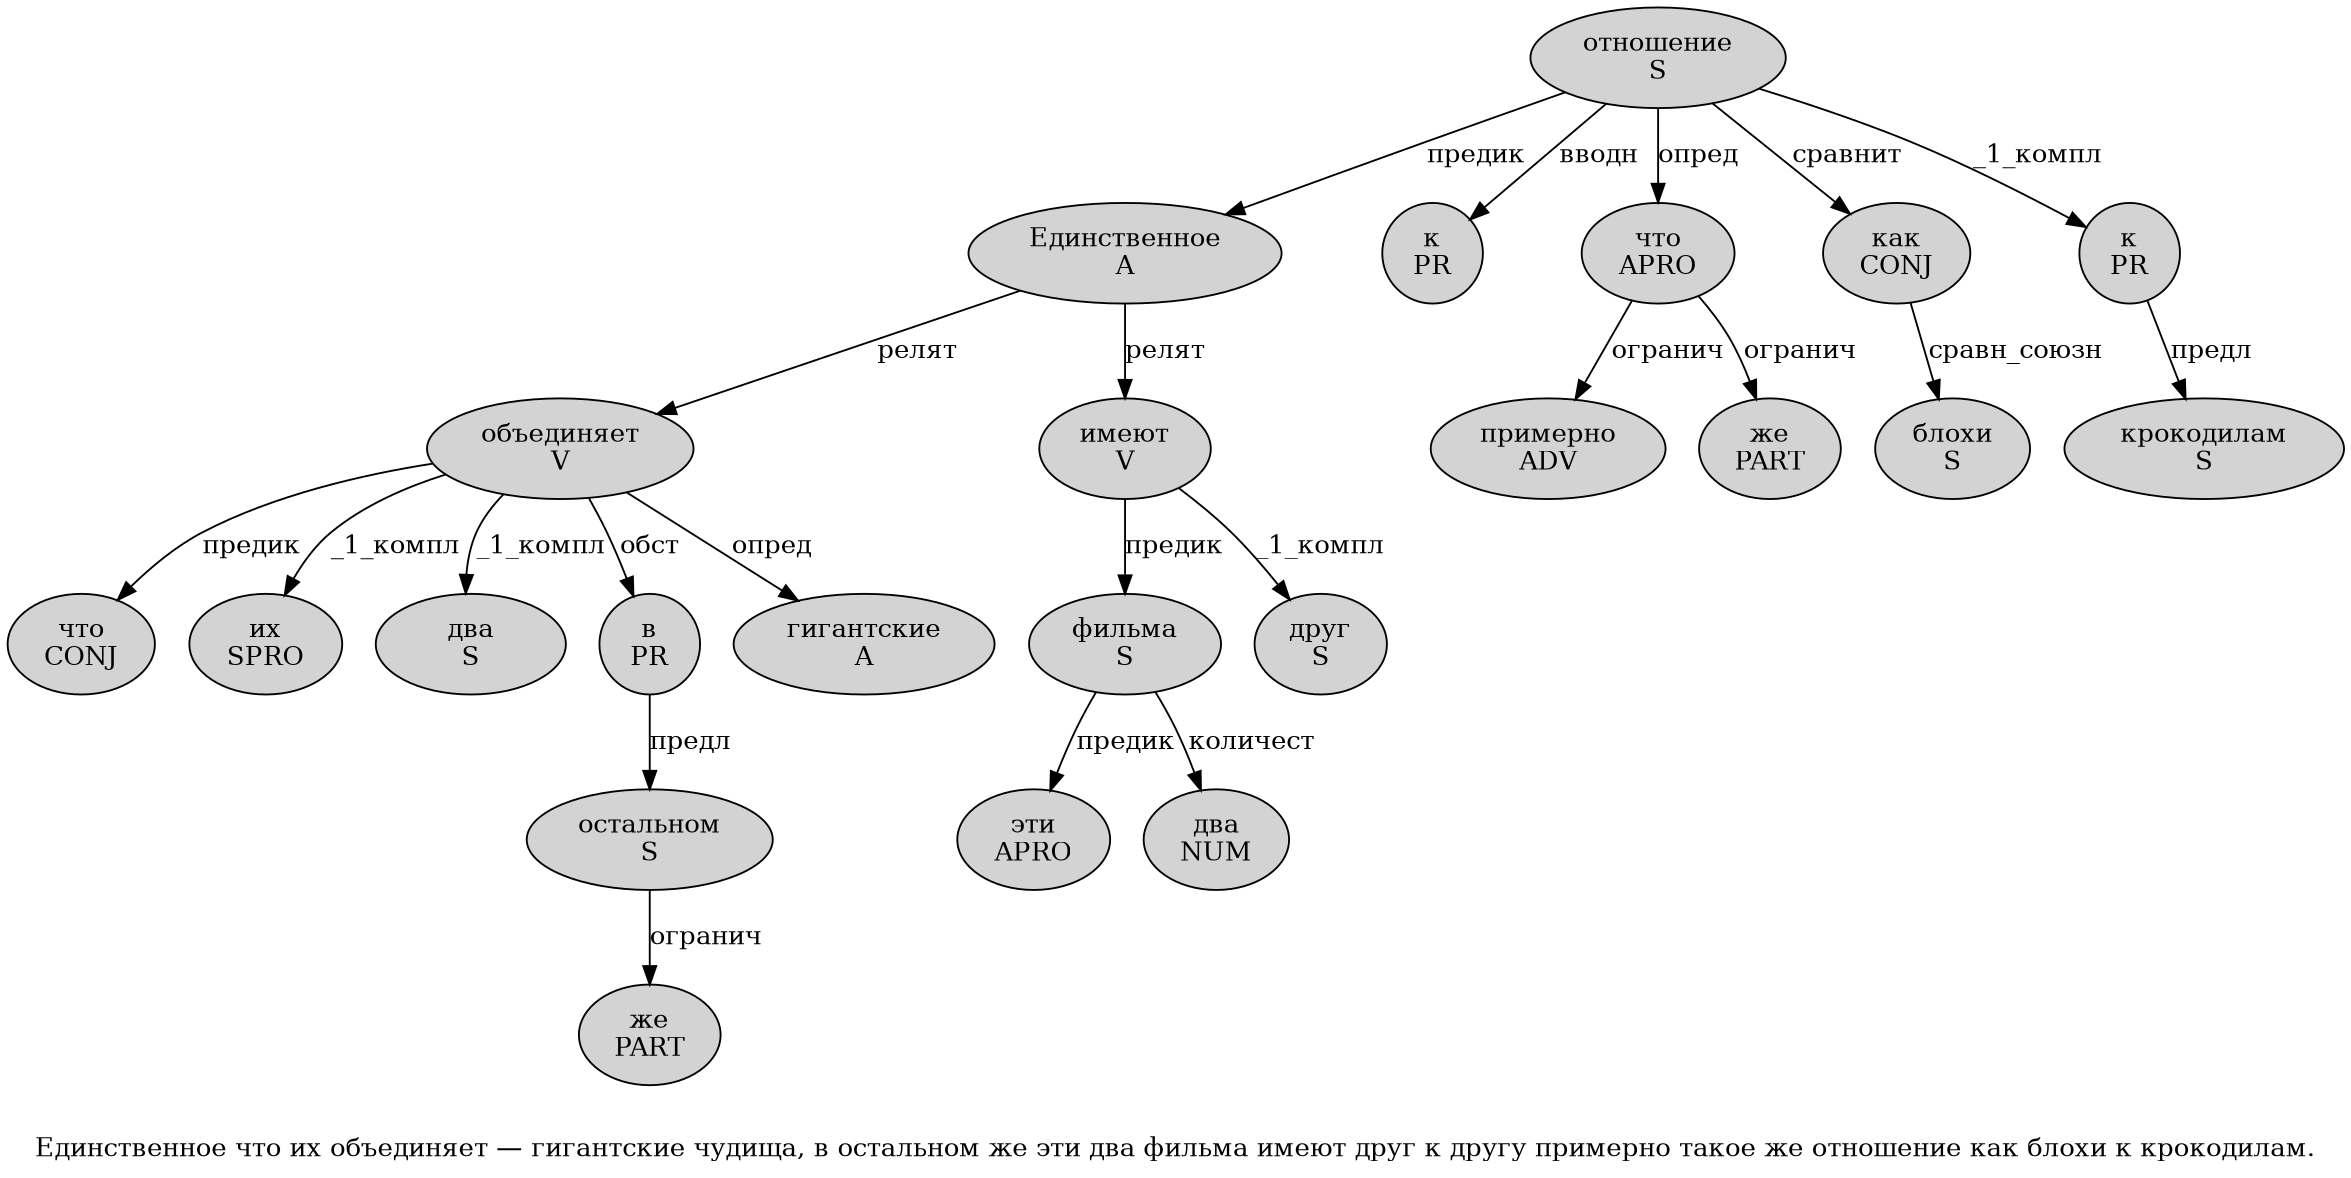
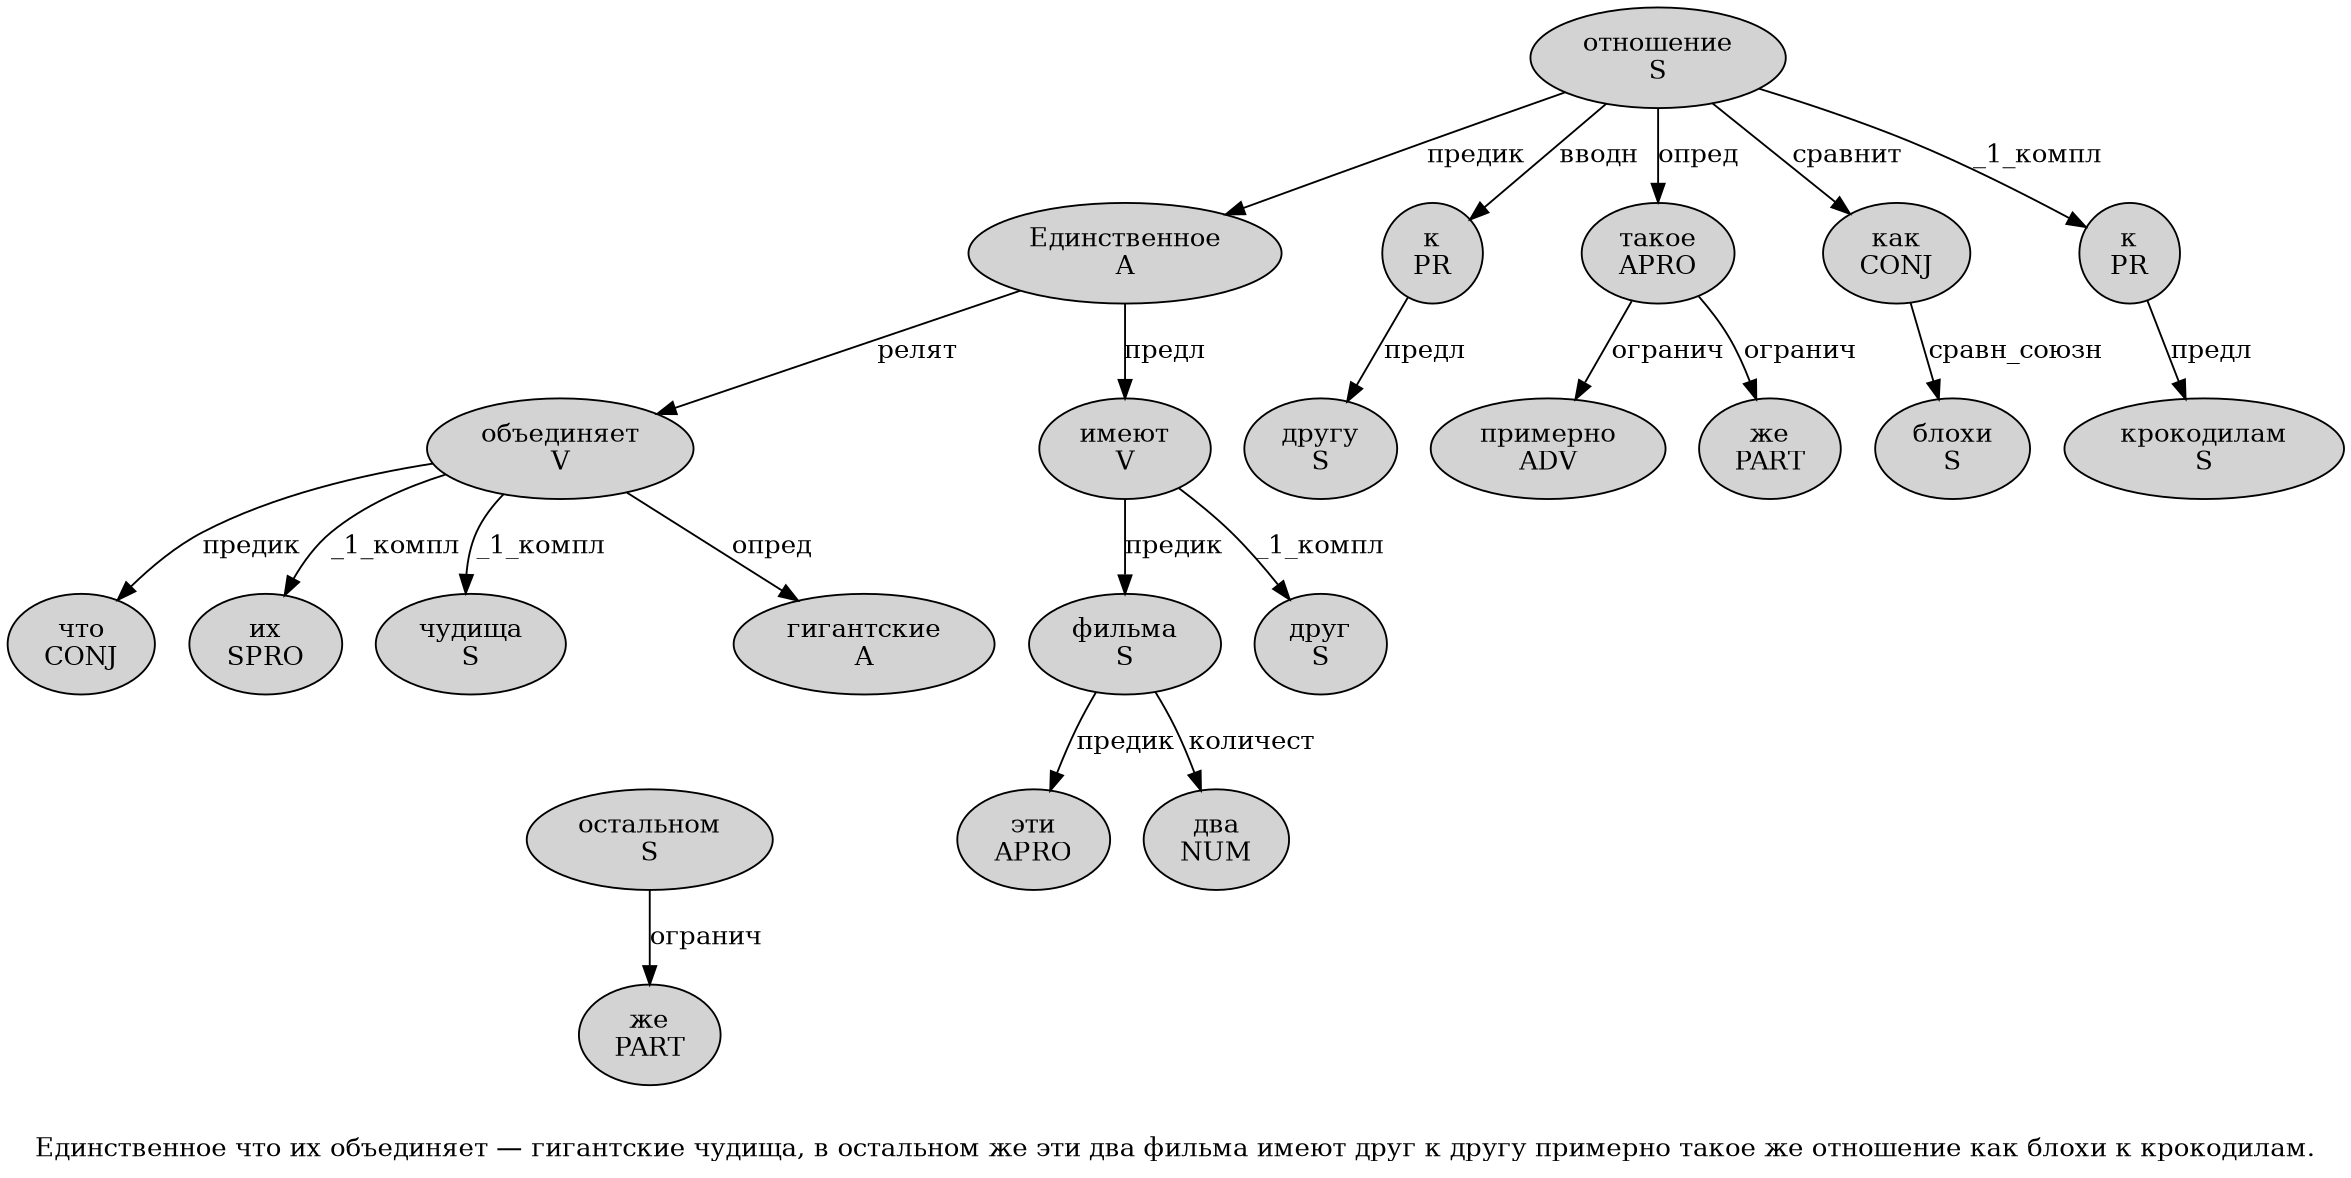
(1658, 253) -> (1658, 253)
(1165, 351) -> (1165, 351)
none -> (1321, 449)
(471, 644) -> (471, 644)
(650, 644) -> none
